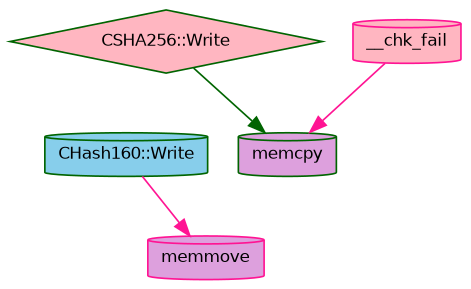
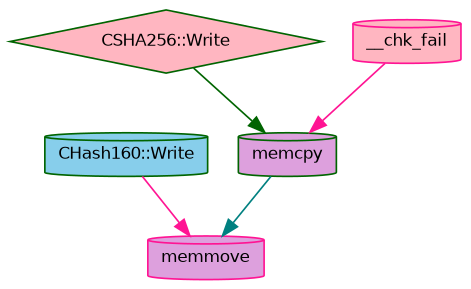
none -> (252, 200)
